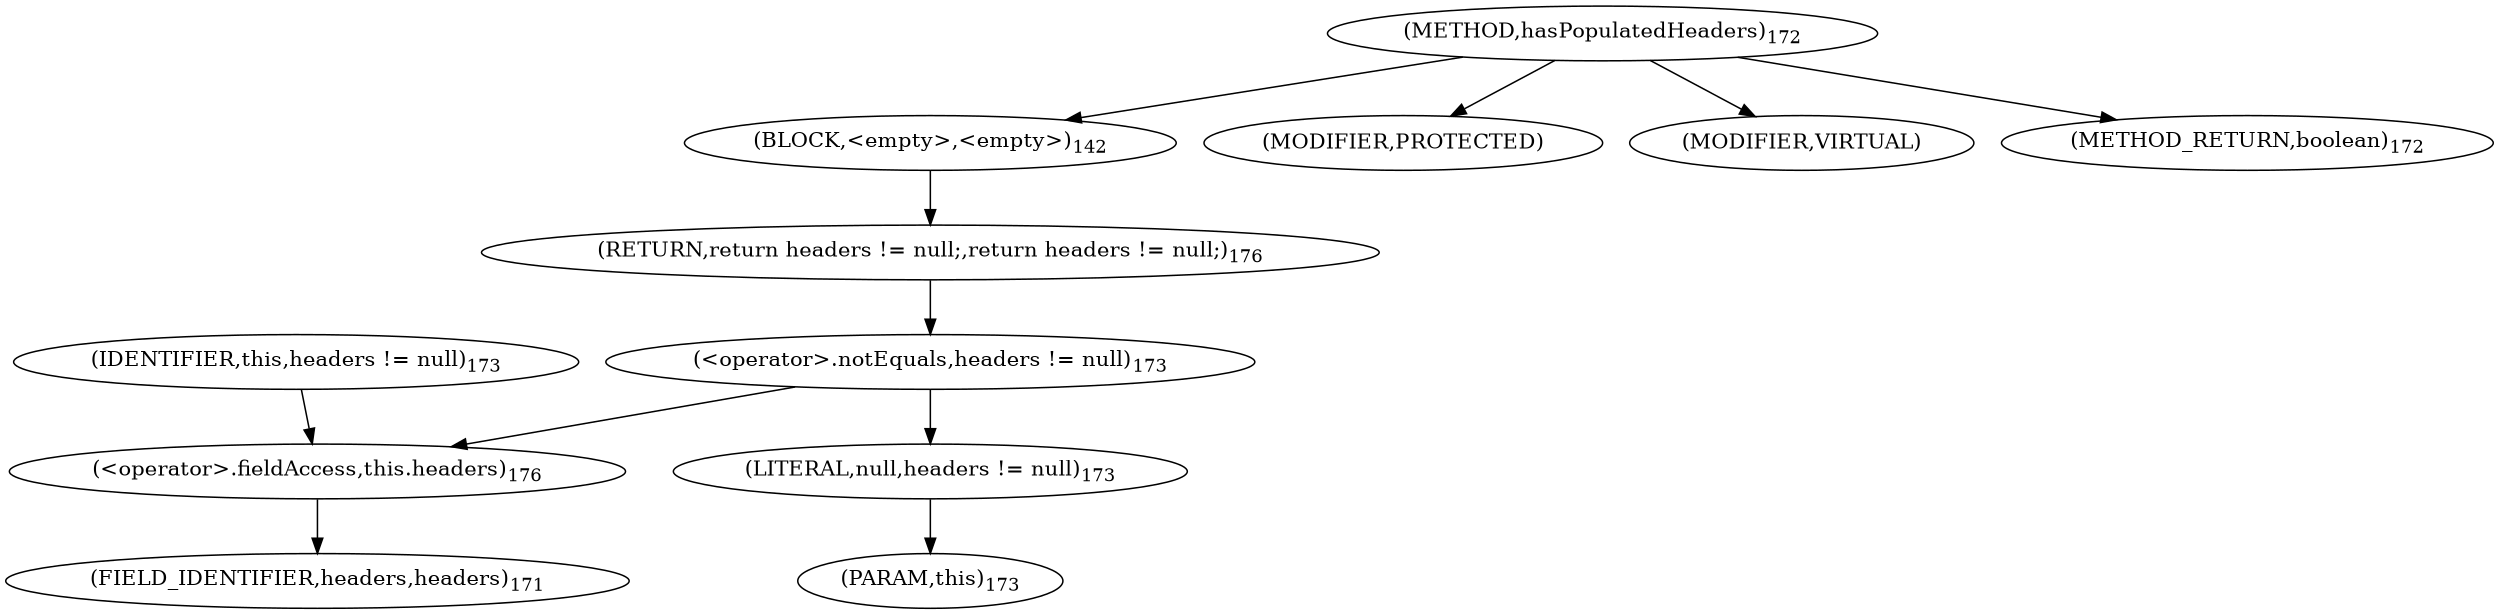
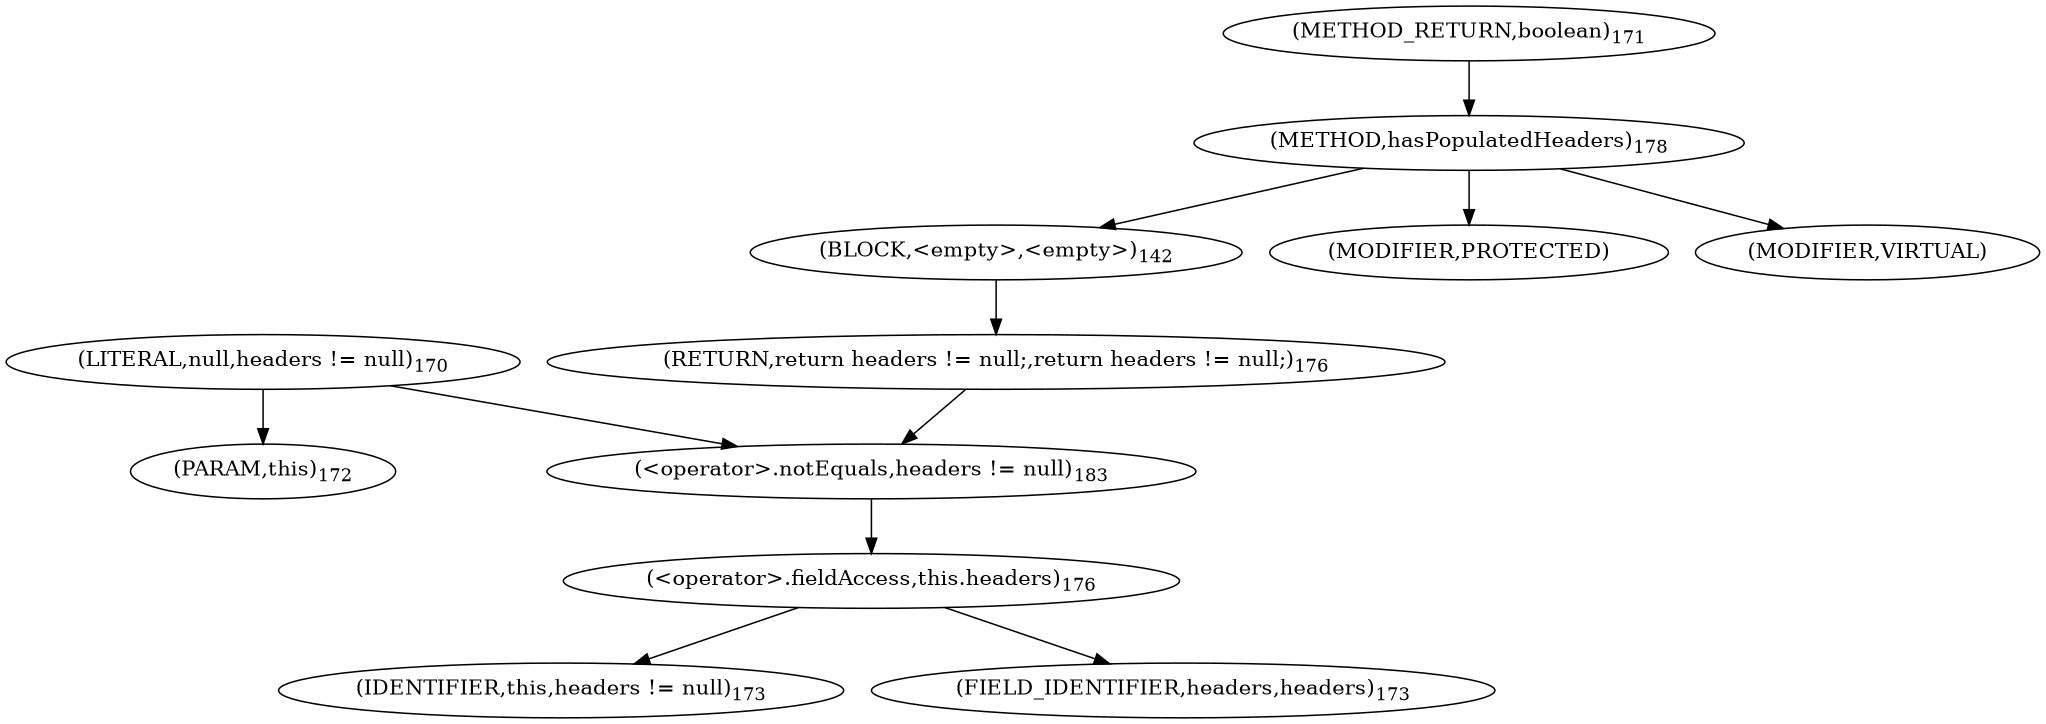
(1784, 31) -> (1651, 141)
(1919, 87) -> (1469, 81)
(2407, 141) -> (1629, 31)
(1150, 360) -> (1091, 469)
(305, 409) -> (724, 633)
(930, 409) -> (556, 415)
(1098, 469) -> (431, 360)
(527, 579) -> (1393, 688)
(1003, 579) -> (335, 469)
